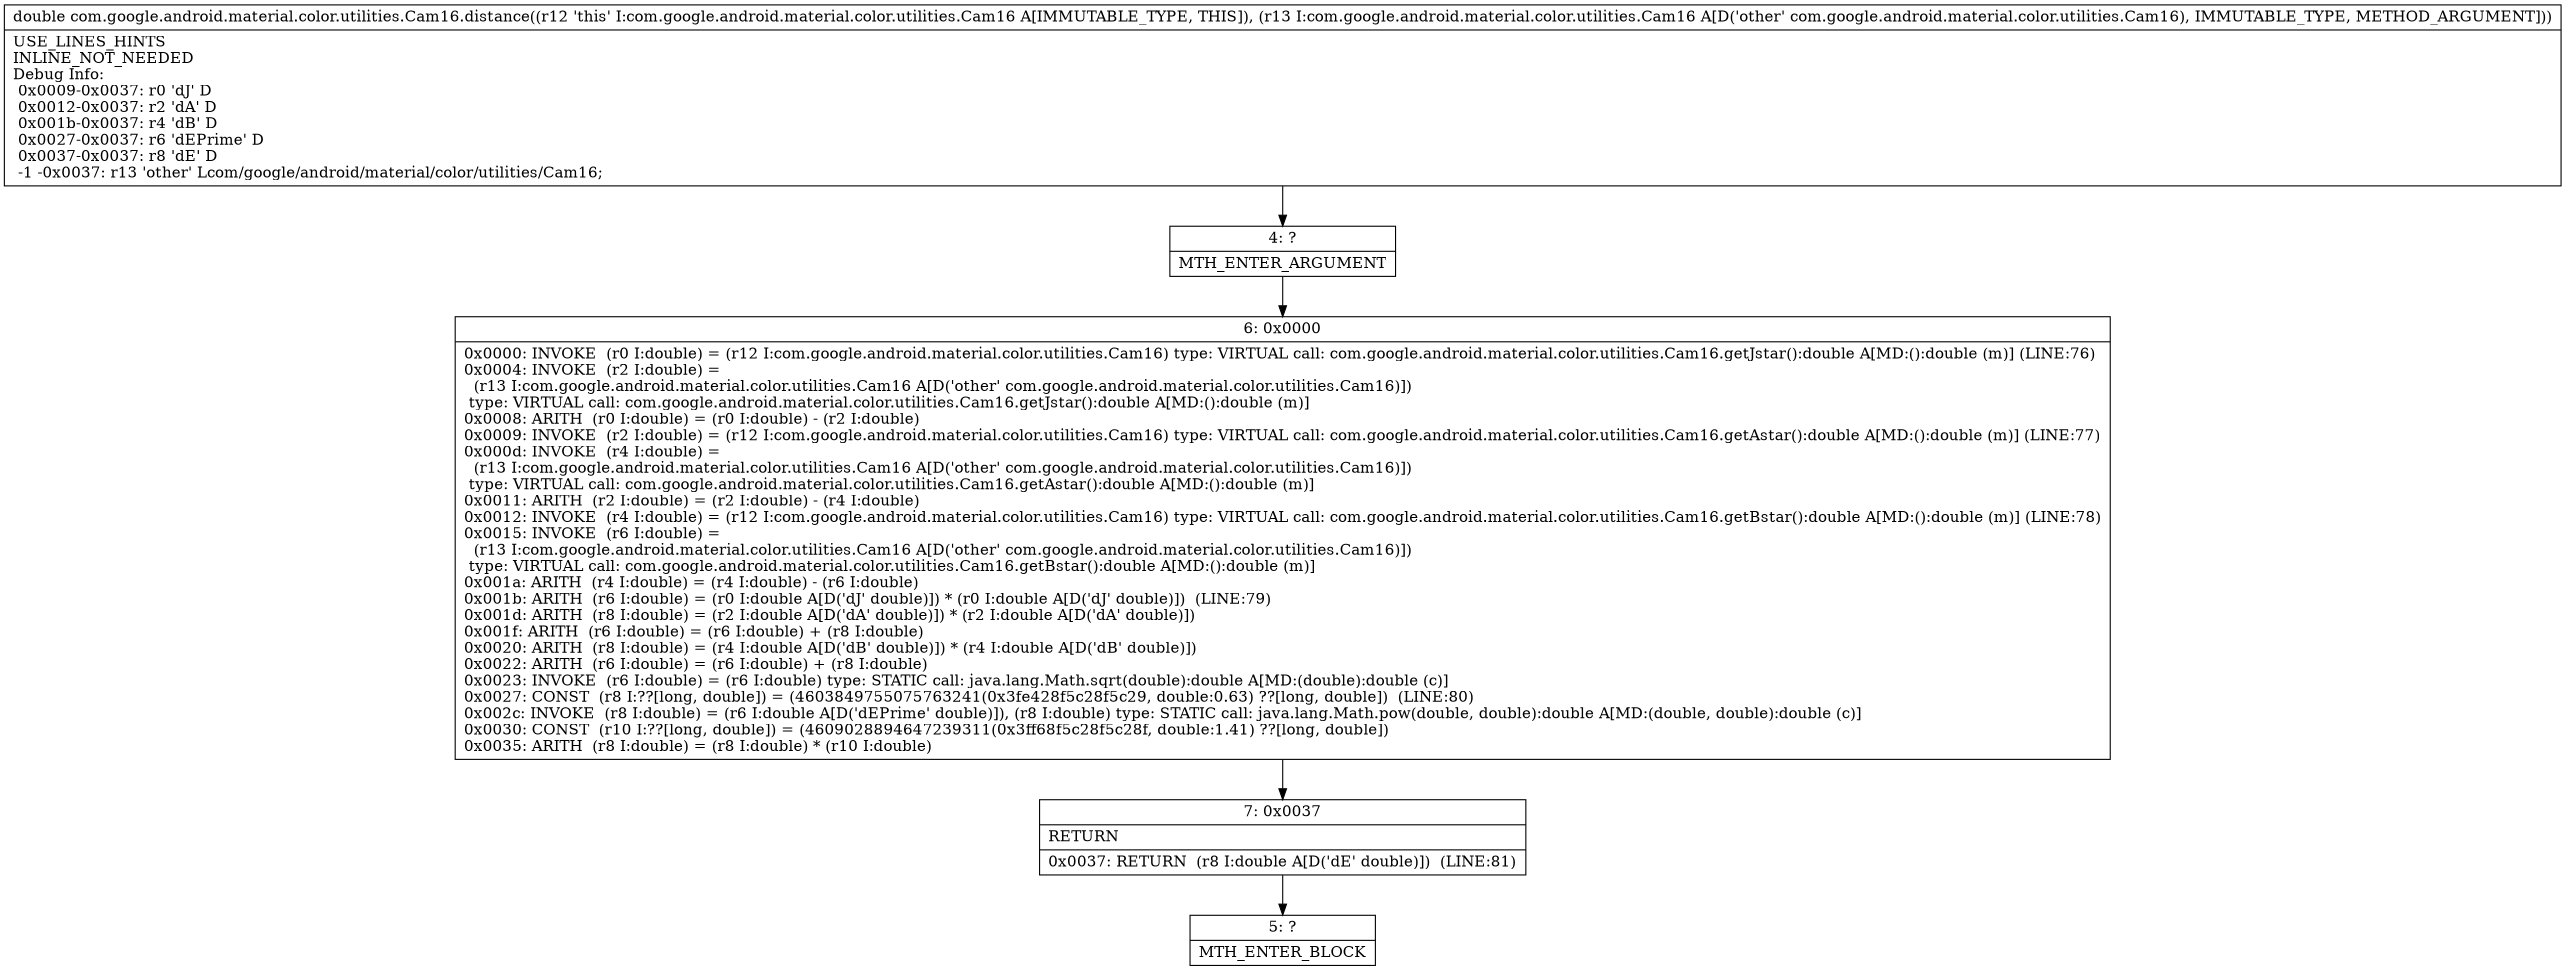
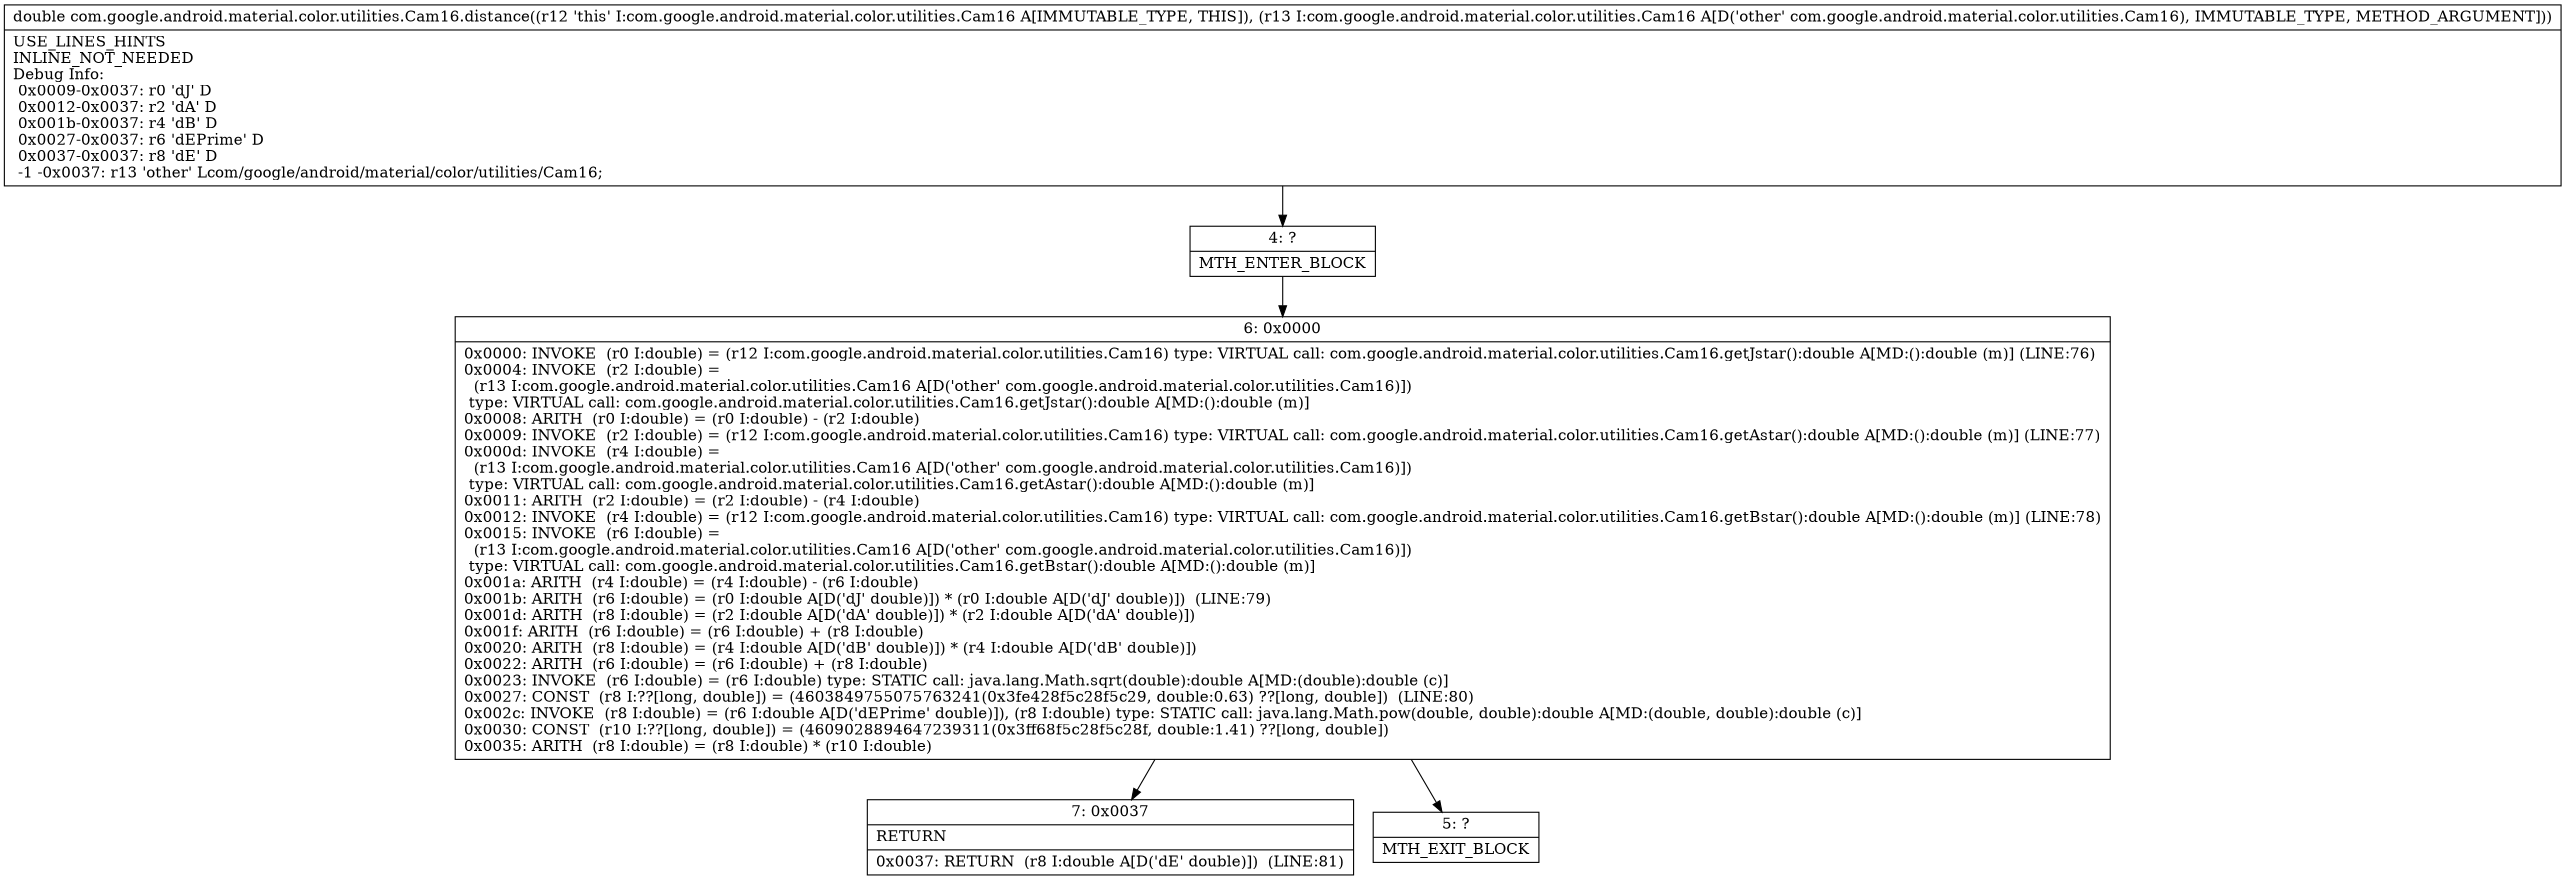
(1283, 263) -> (1283, 263)
(1283, 890) -> (1424, 781)
(1283, 952) -> (1456, 849)
